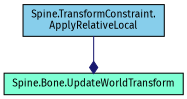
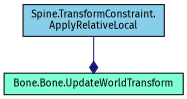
(94, 84) -> (94, 84)
